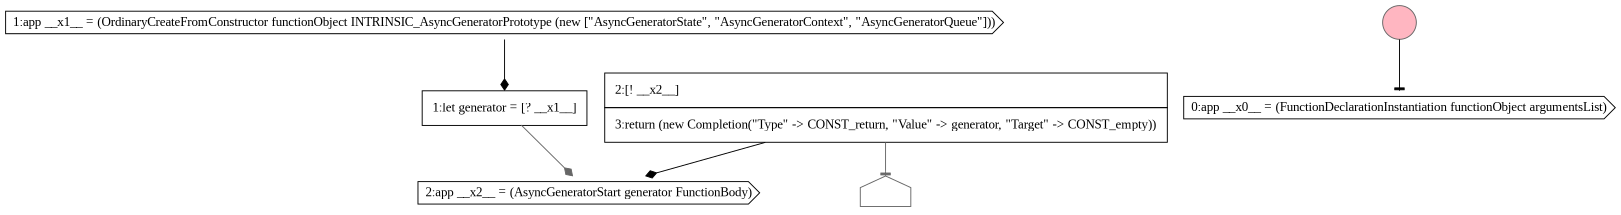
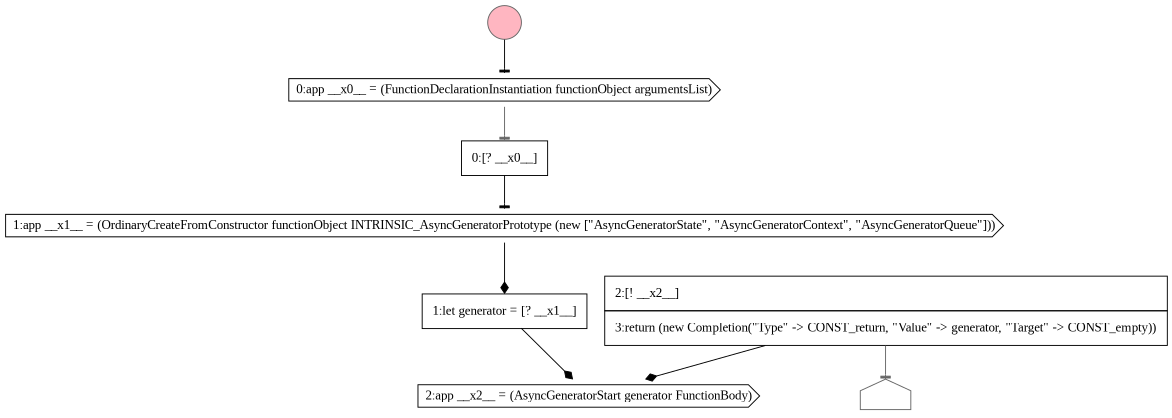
(543, 146) -> (543, 350)
none -> (505, 158)
